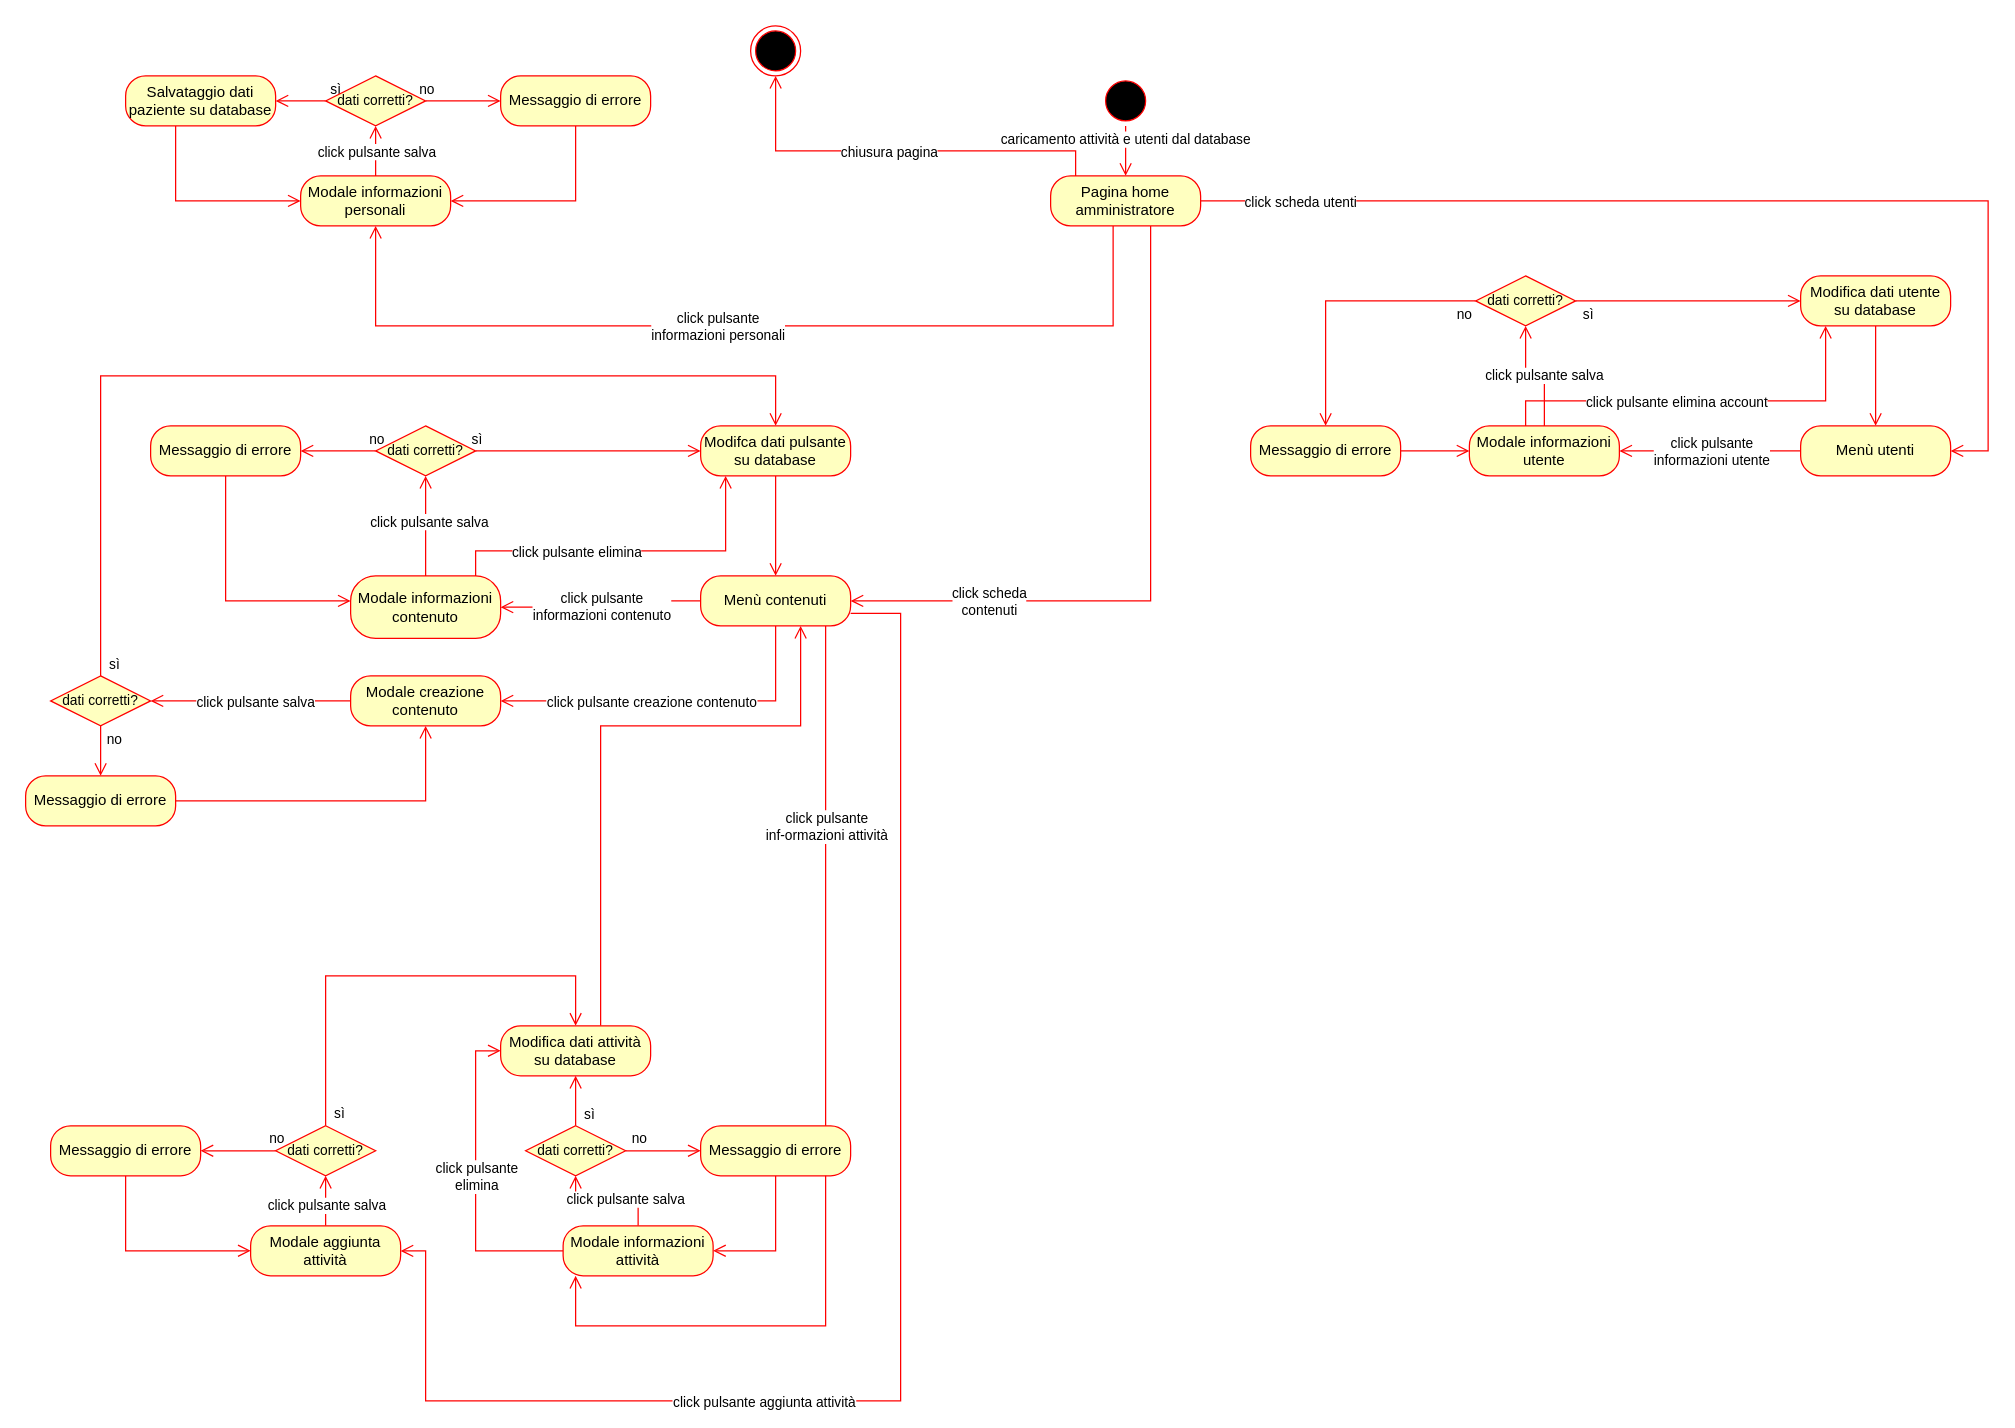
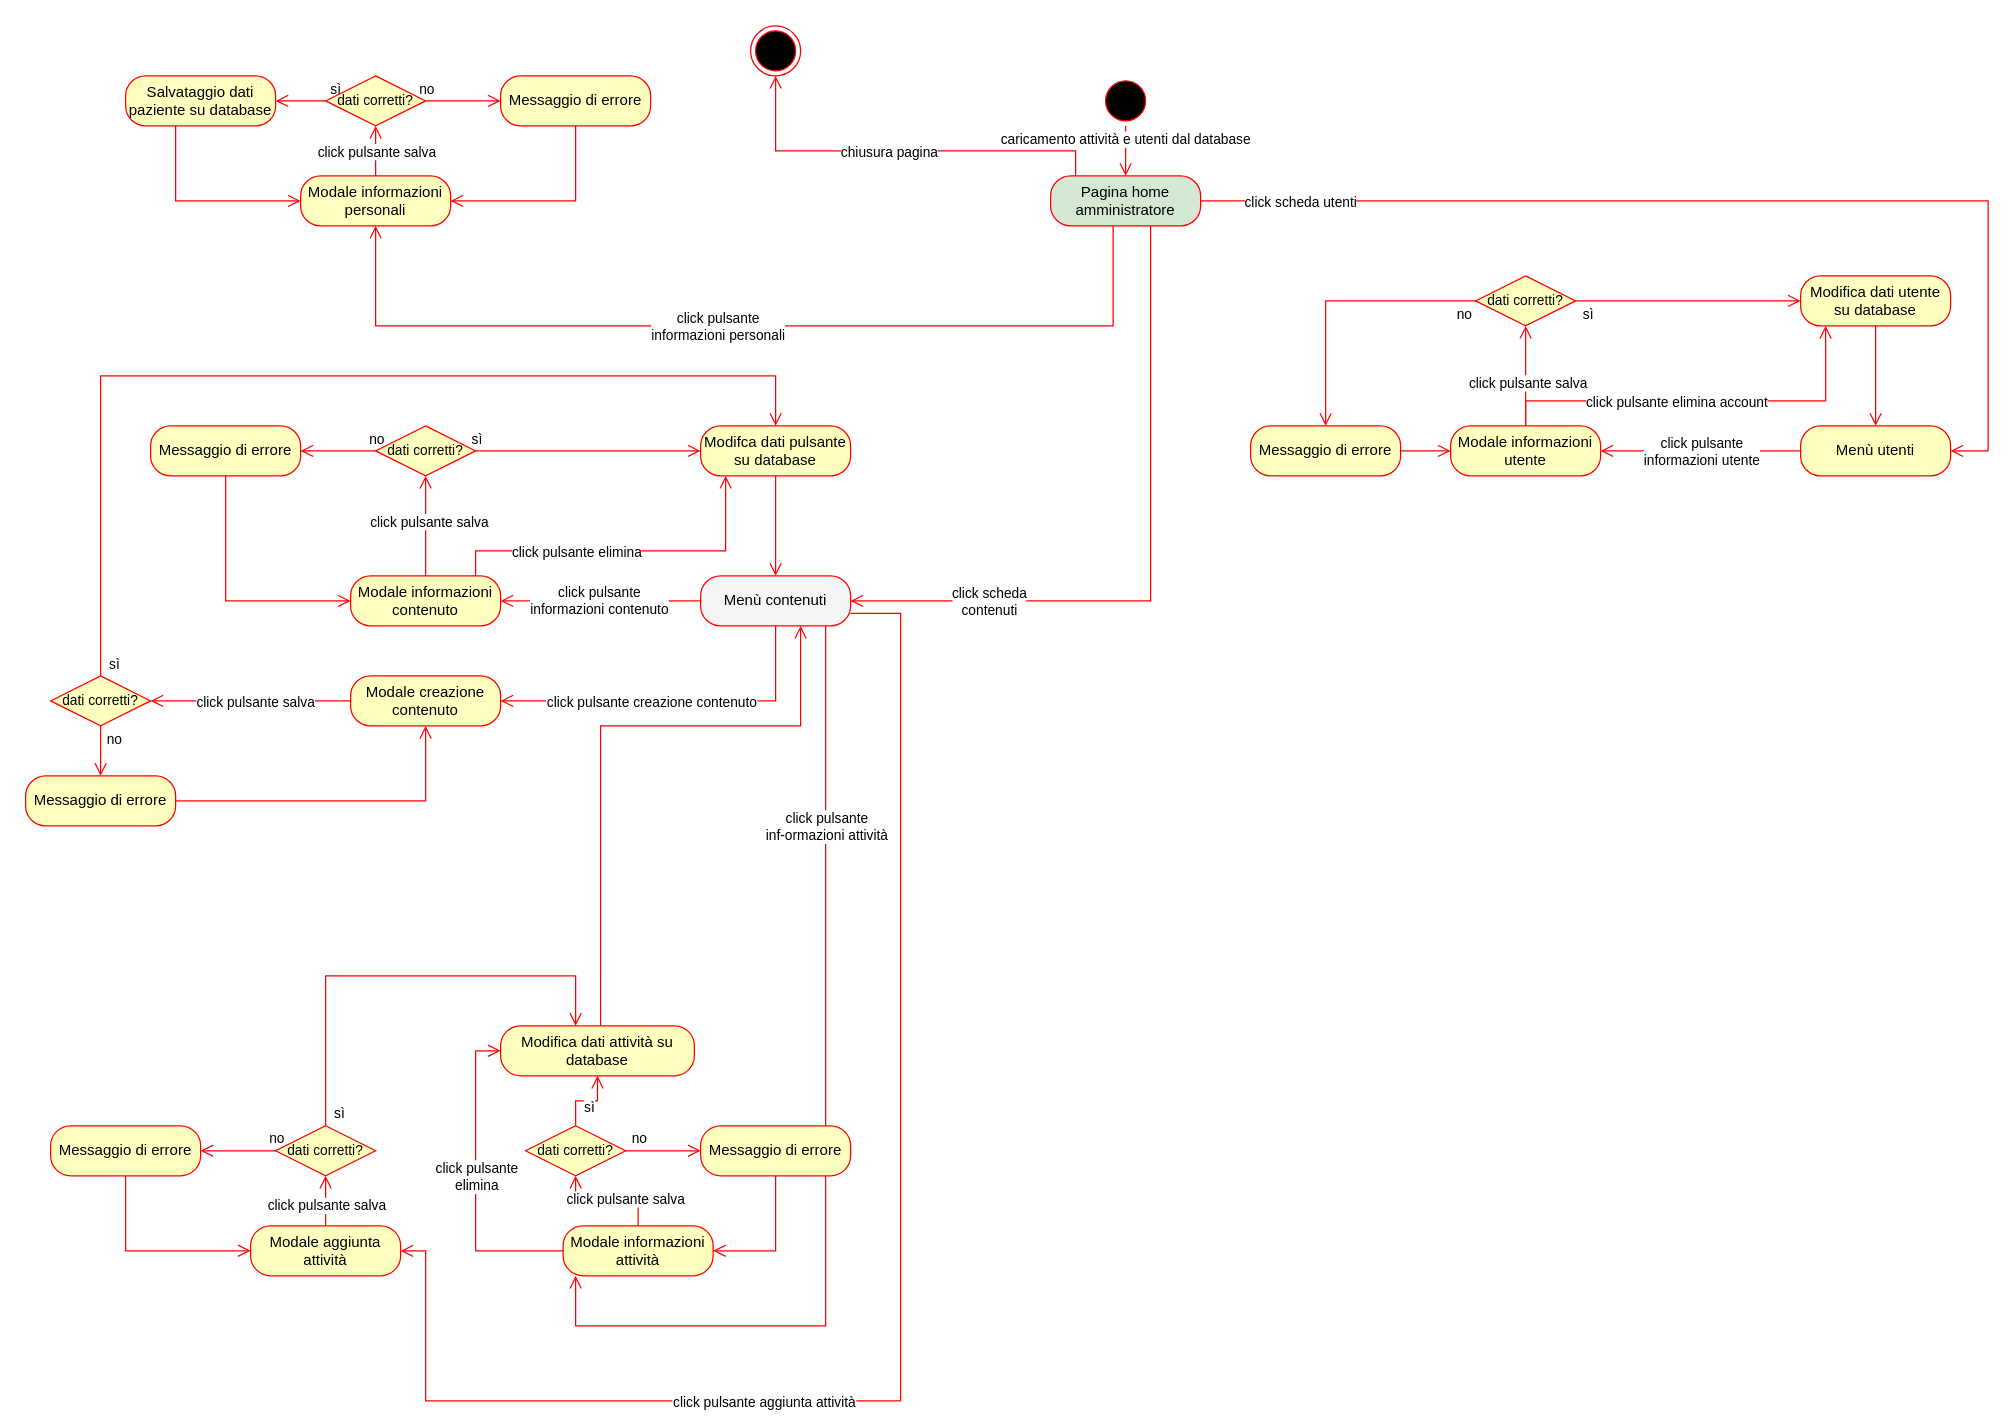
(1126, 201) -> (1126, 201)
(1544, 451) -> (1526, 451)
(776, 601) -> (776, 601)
(426, 607) -> (426, 601)
(576, 1051) -> (598, 1051)
